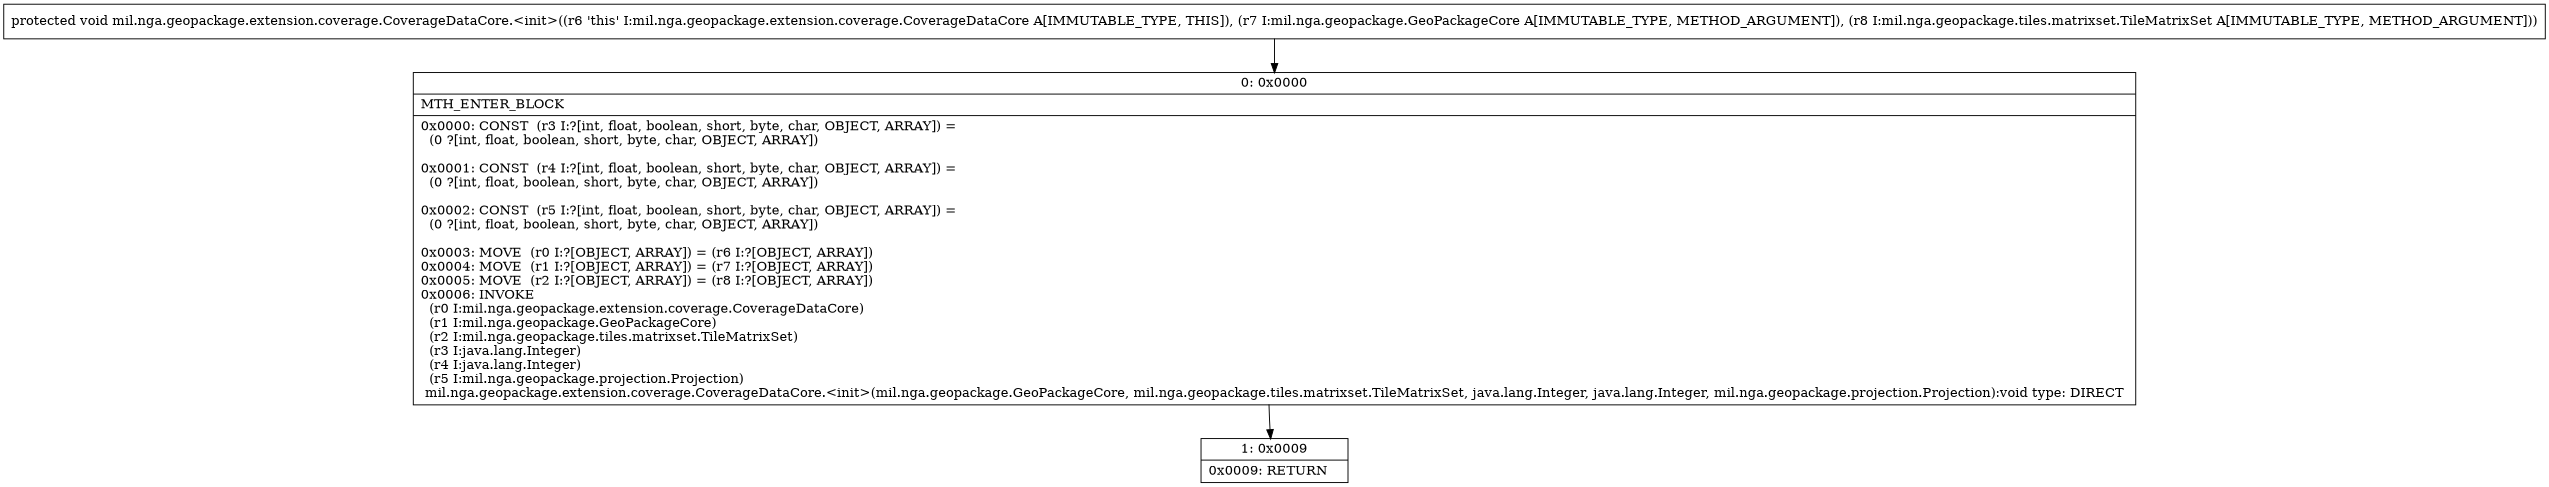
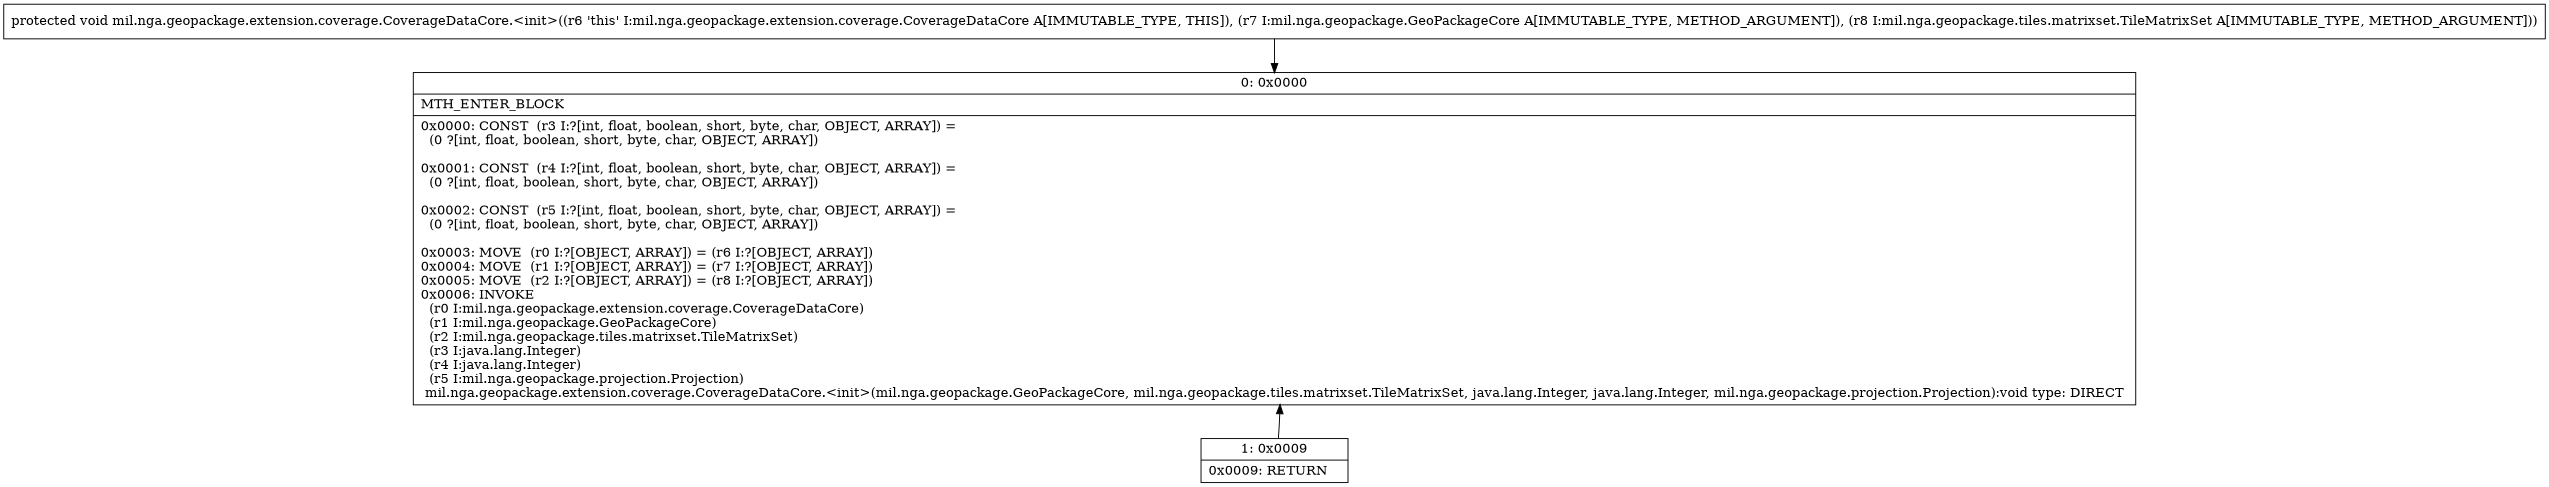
(1269, 417) -> (1279, 426)
